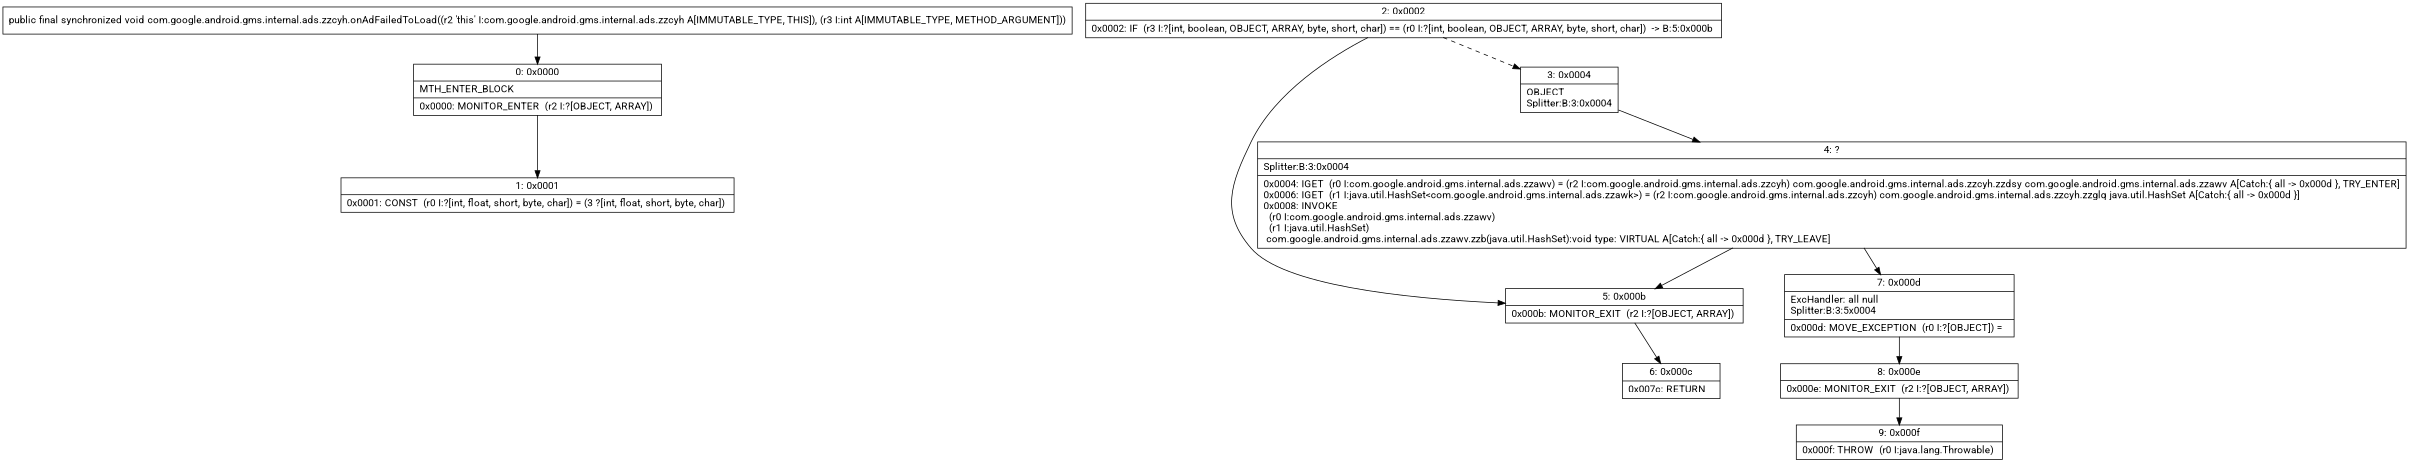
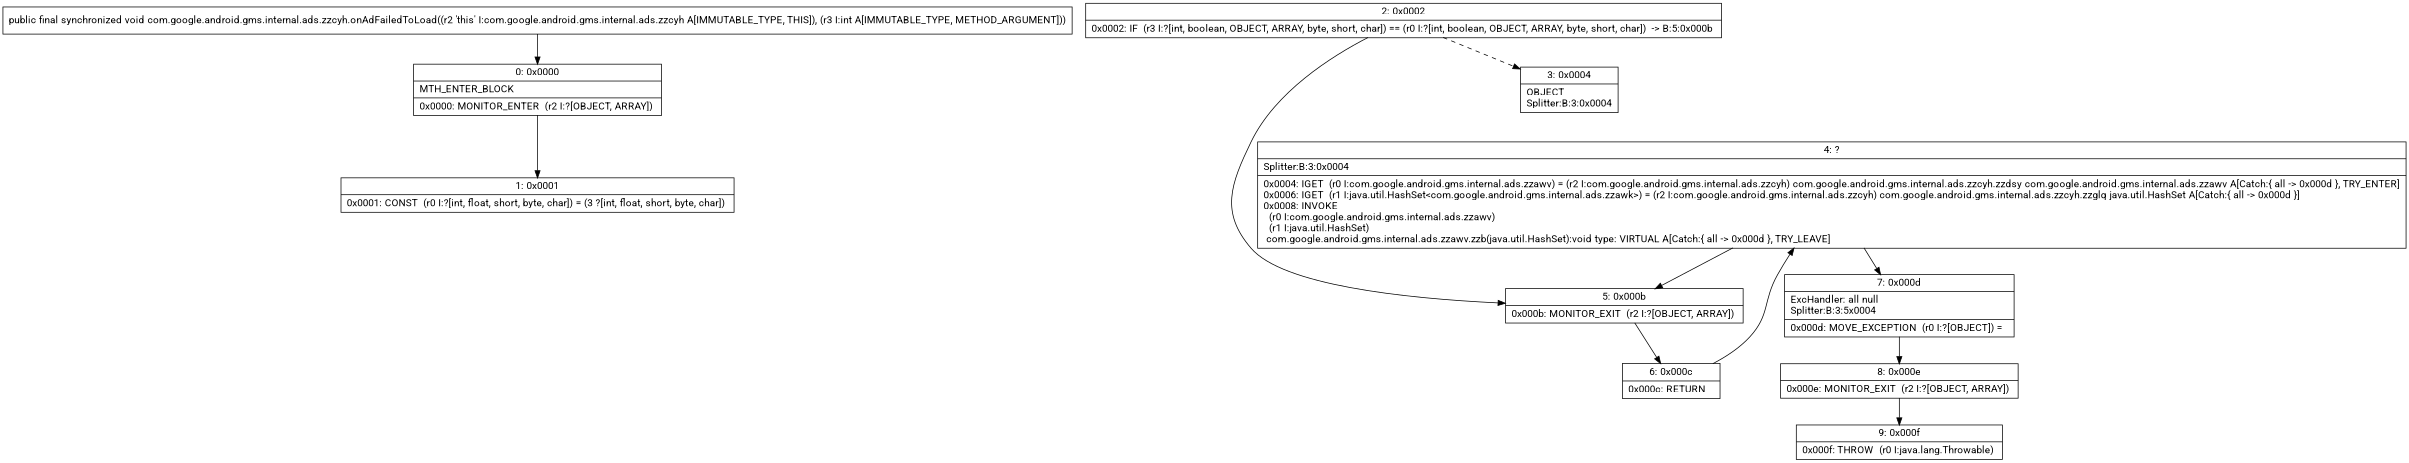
(1656, 125) -> (1762, 317)
(1671, 389) -> (1671, 389)
